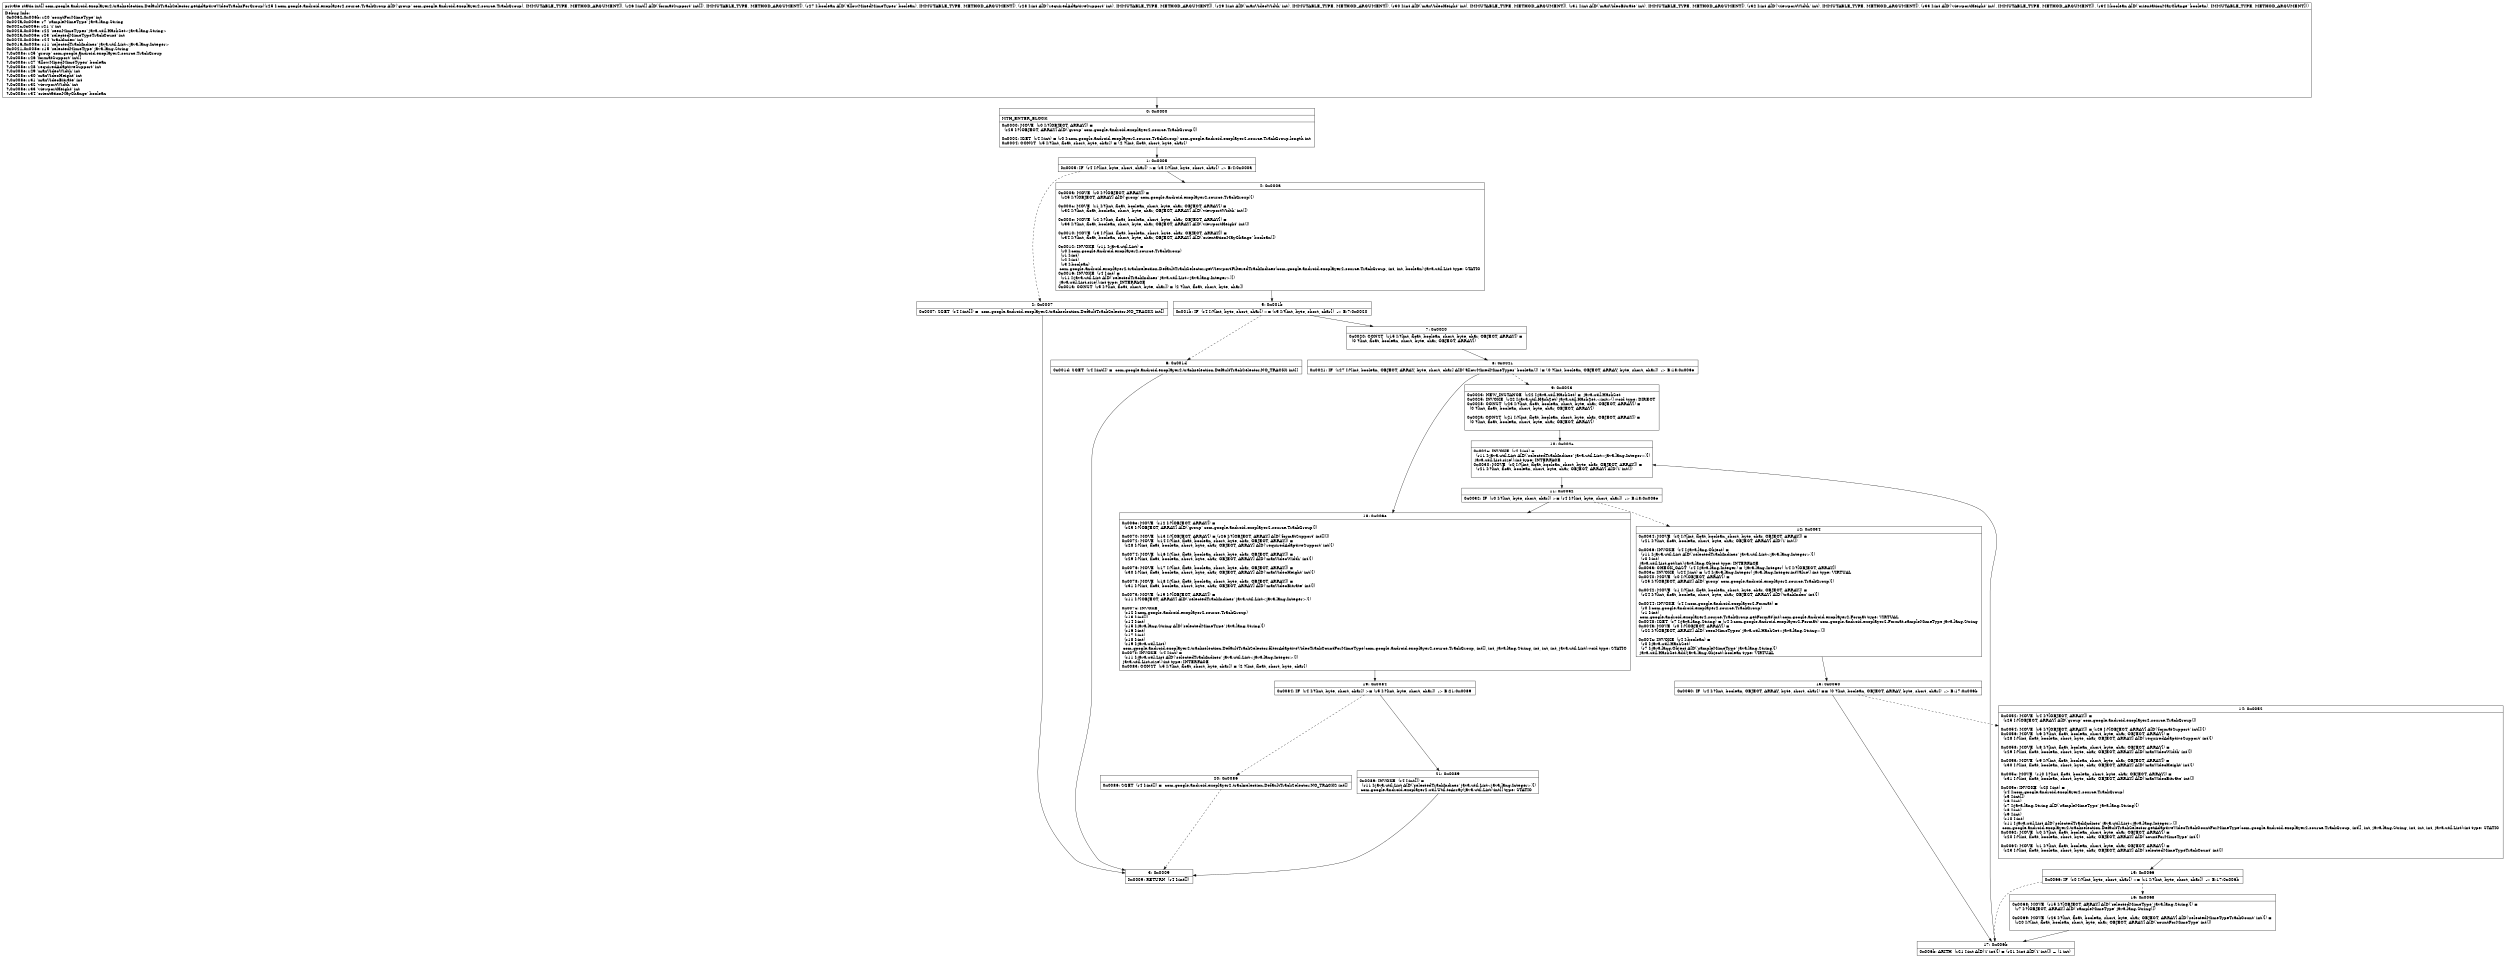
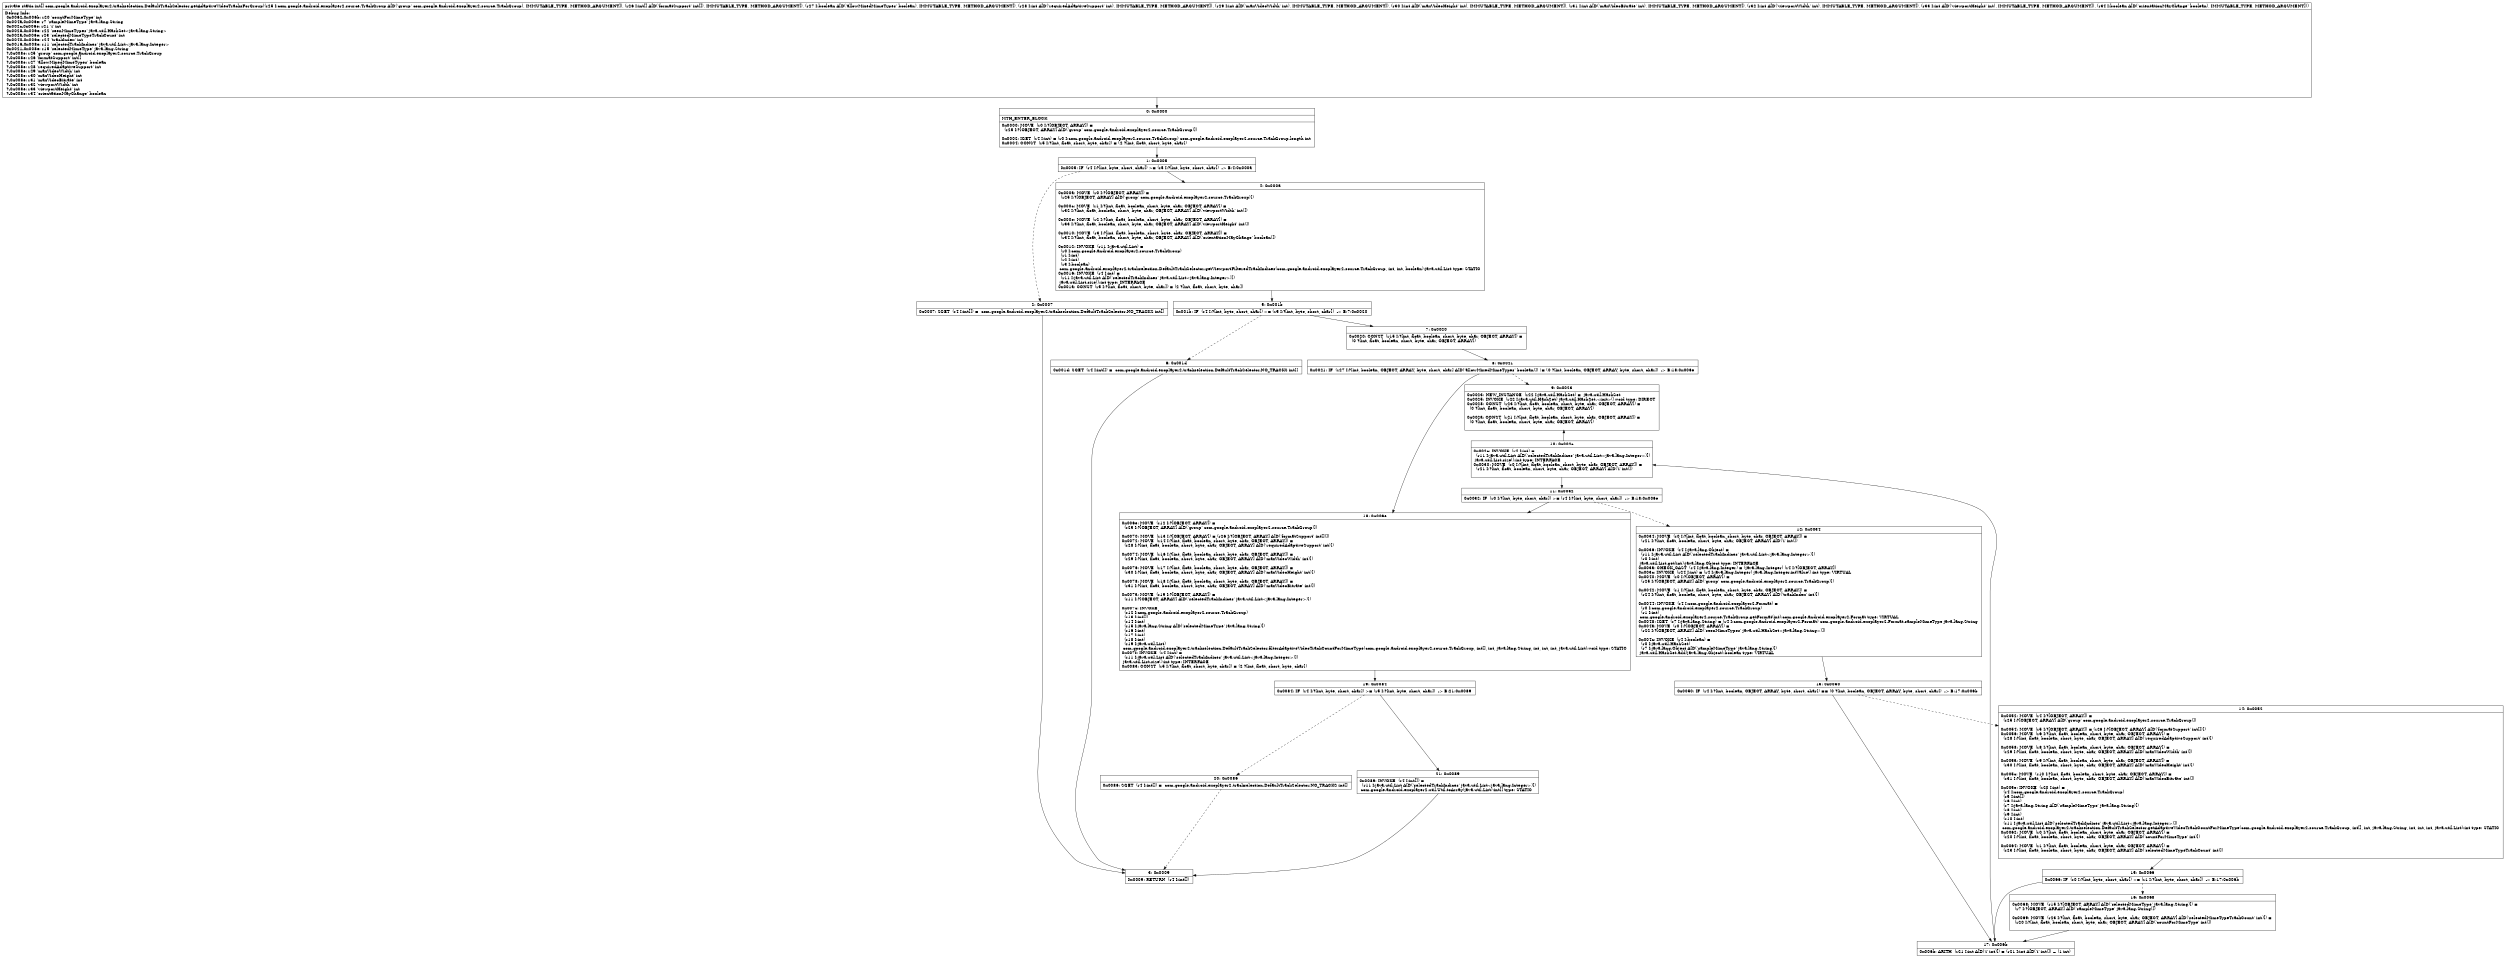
(1560, 434) -> (1564, 437)
(2004, 898) -> (2004, 898)
